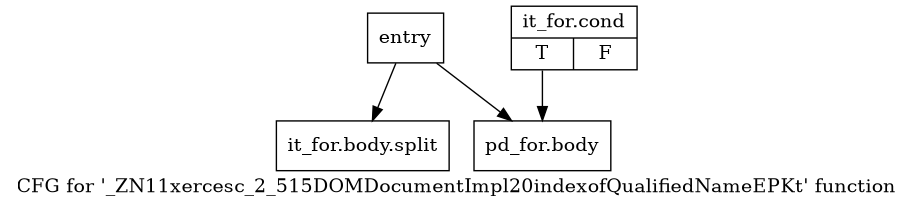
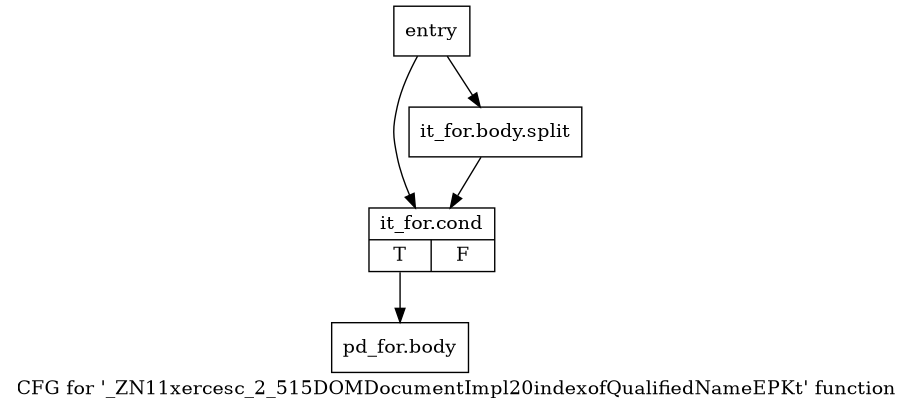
(469, 88) -> (394, 125)
none -> (469, 176)
